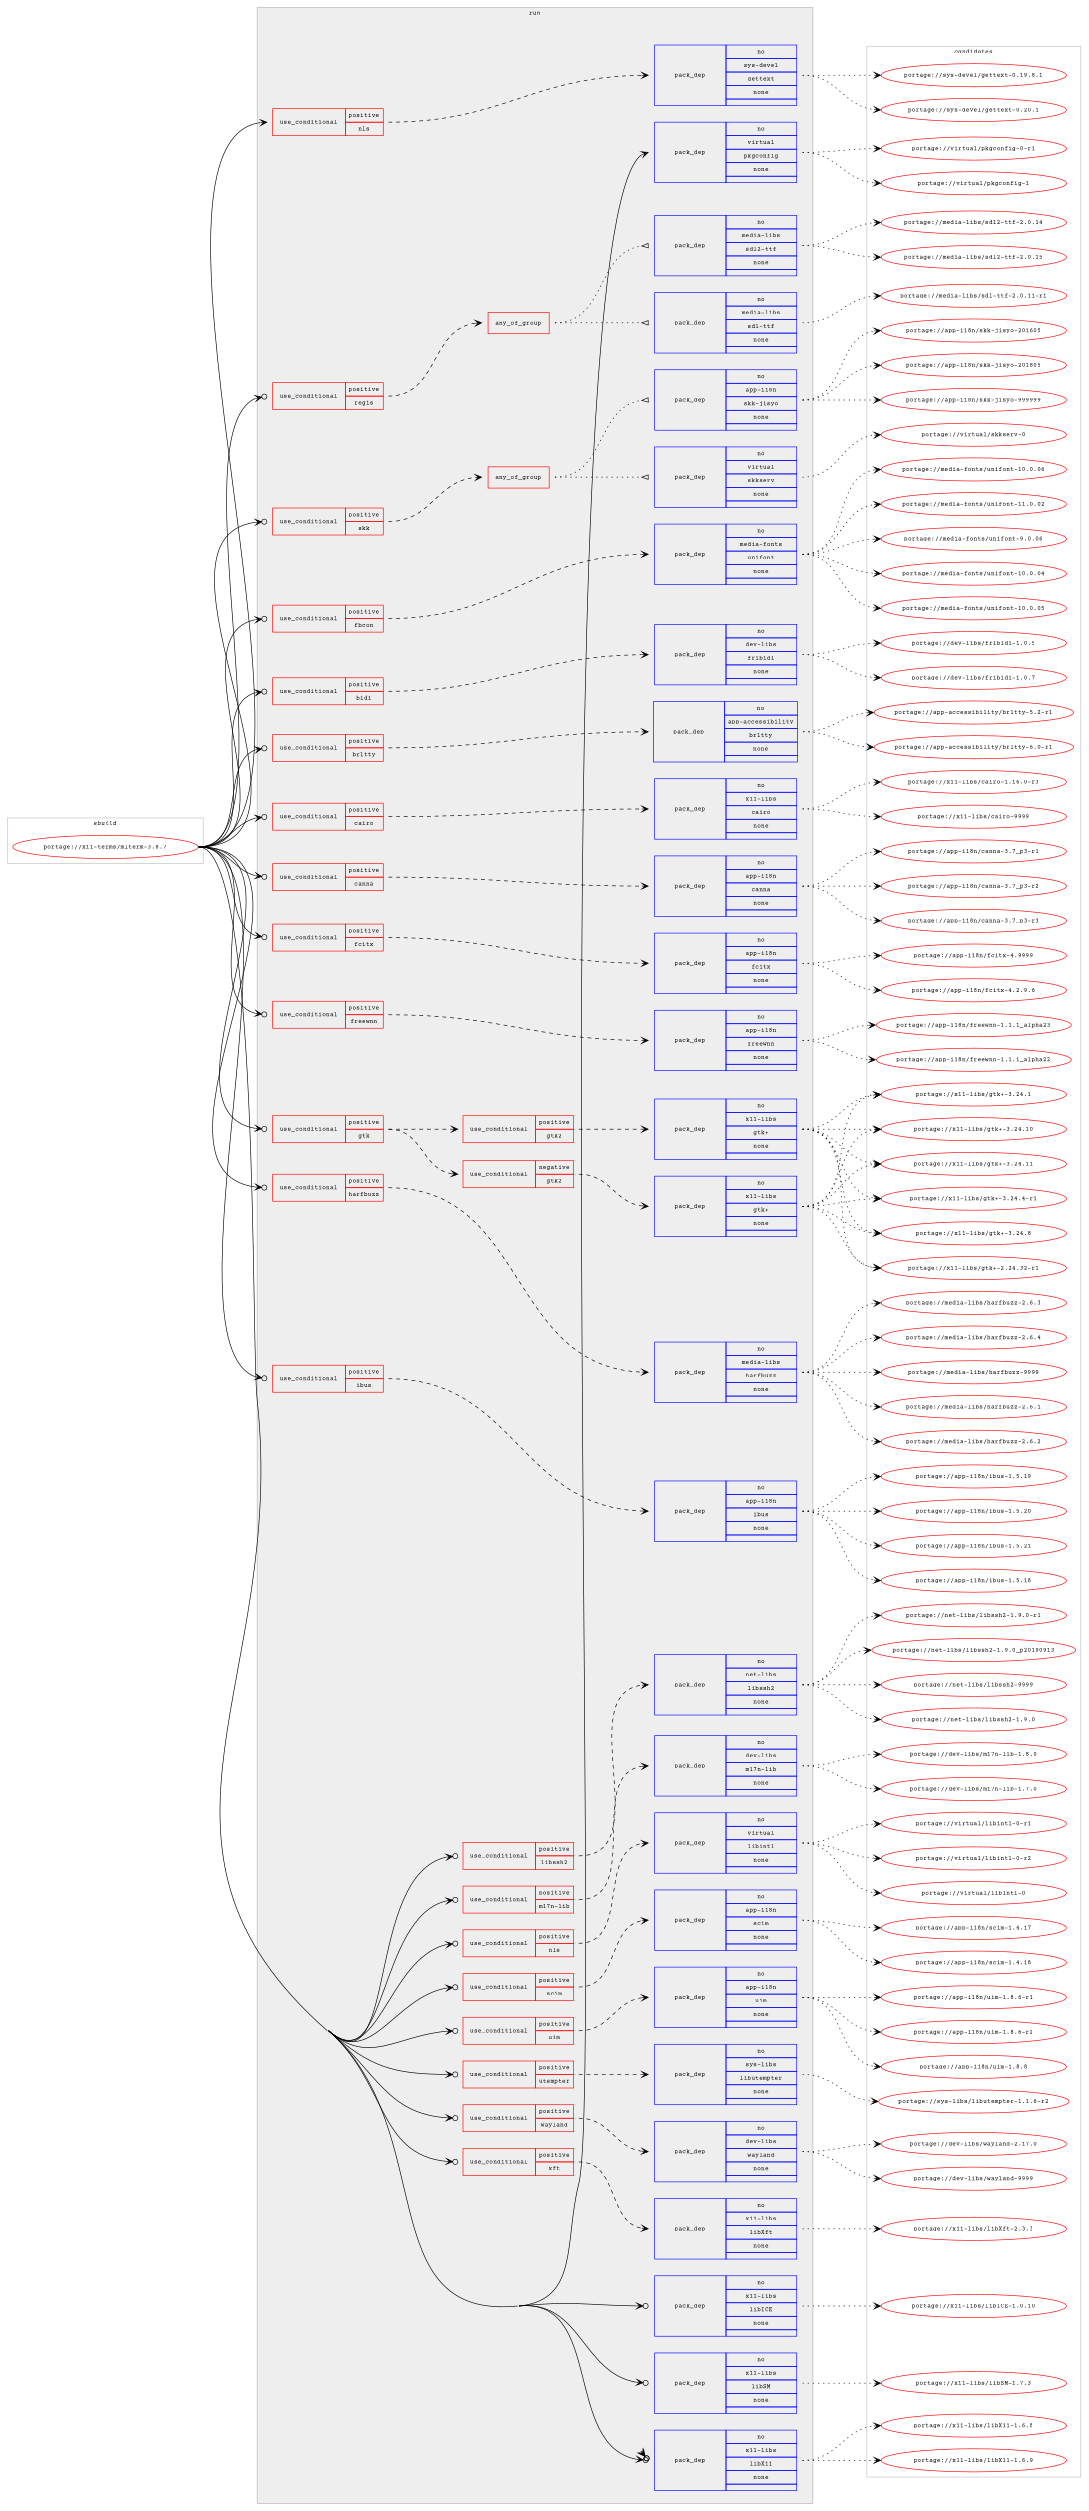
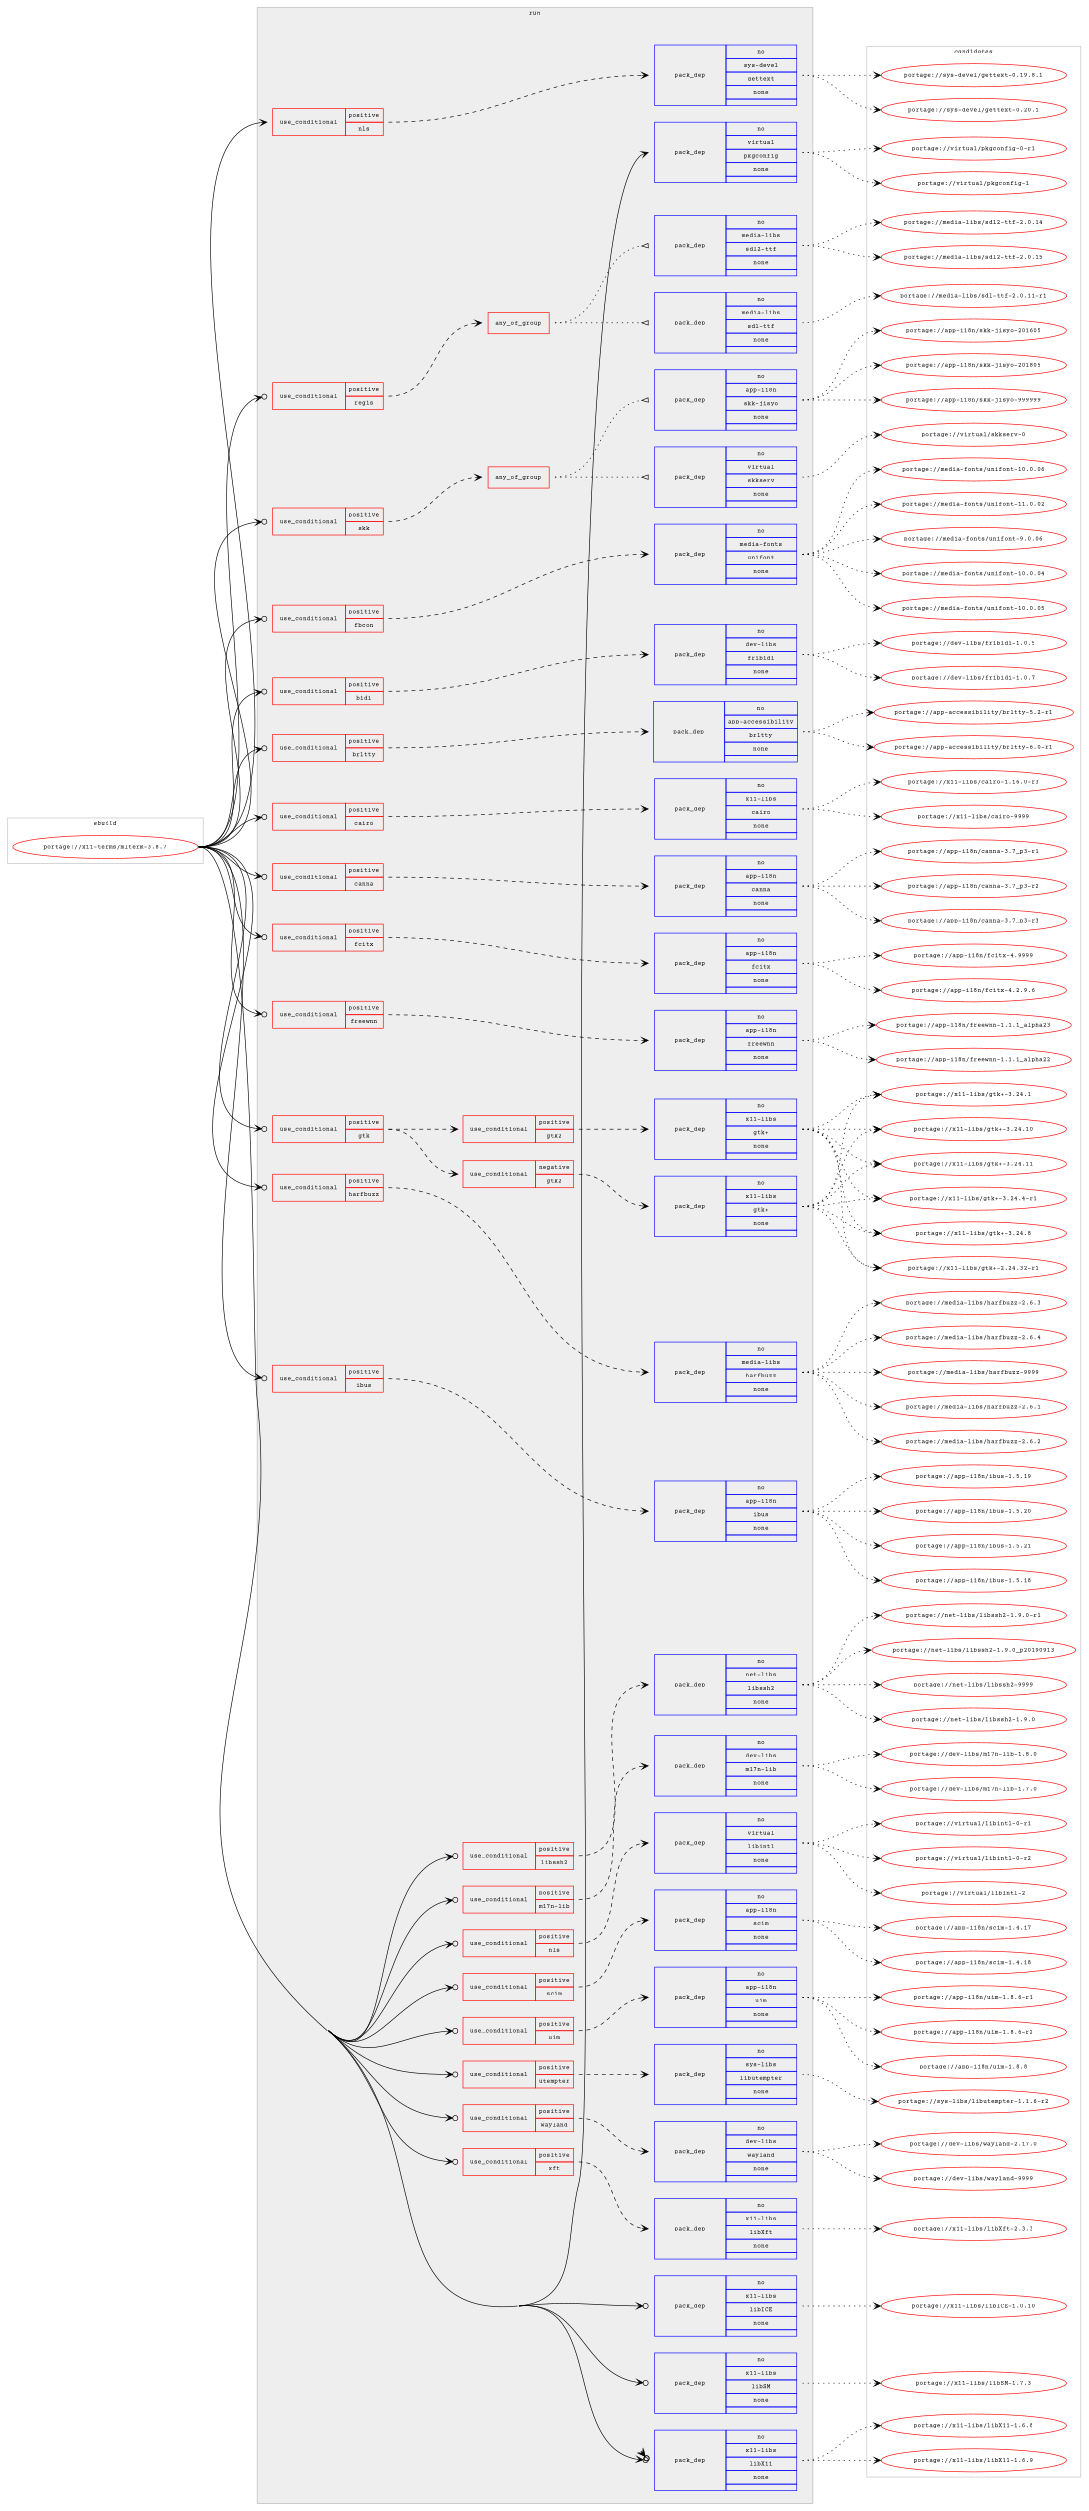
(974, 1893) -> (974, 1893)
